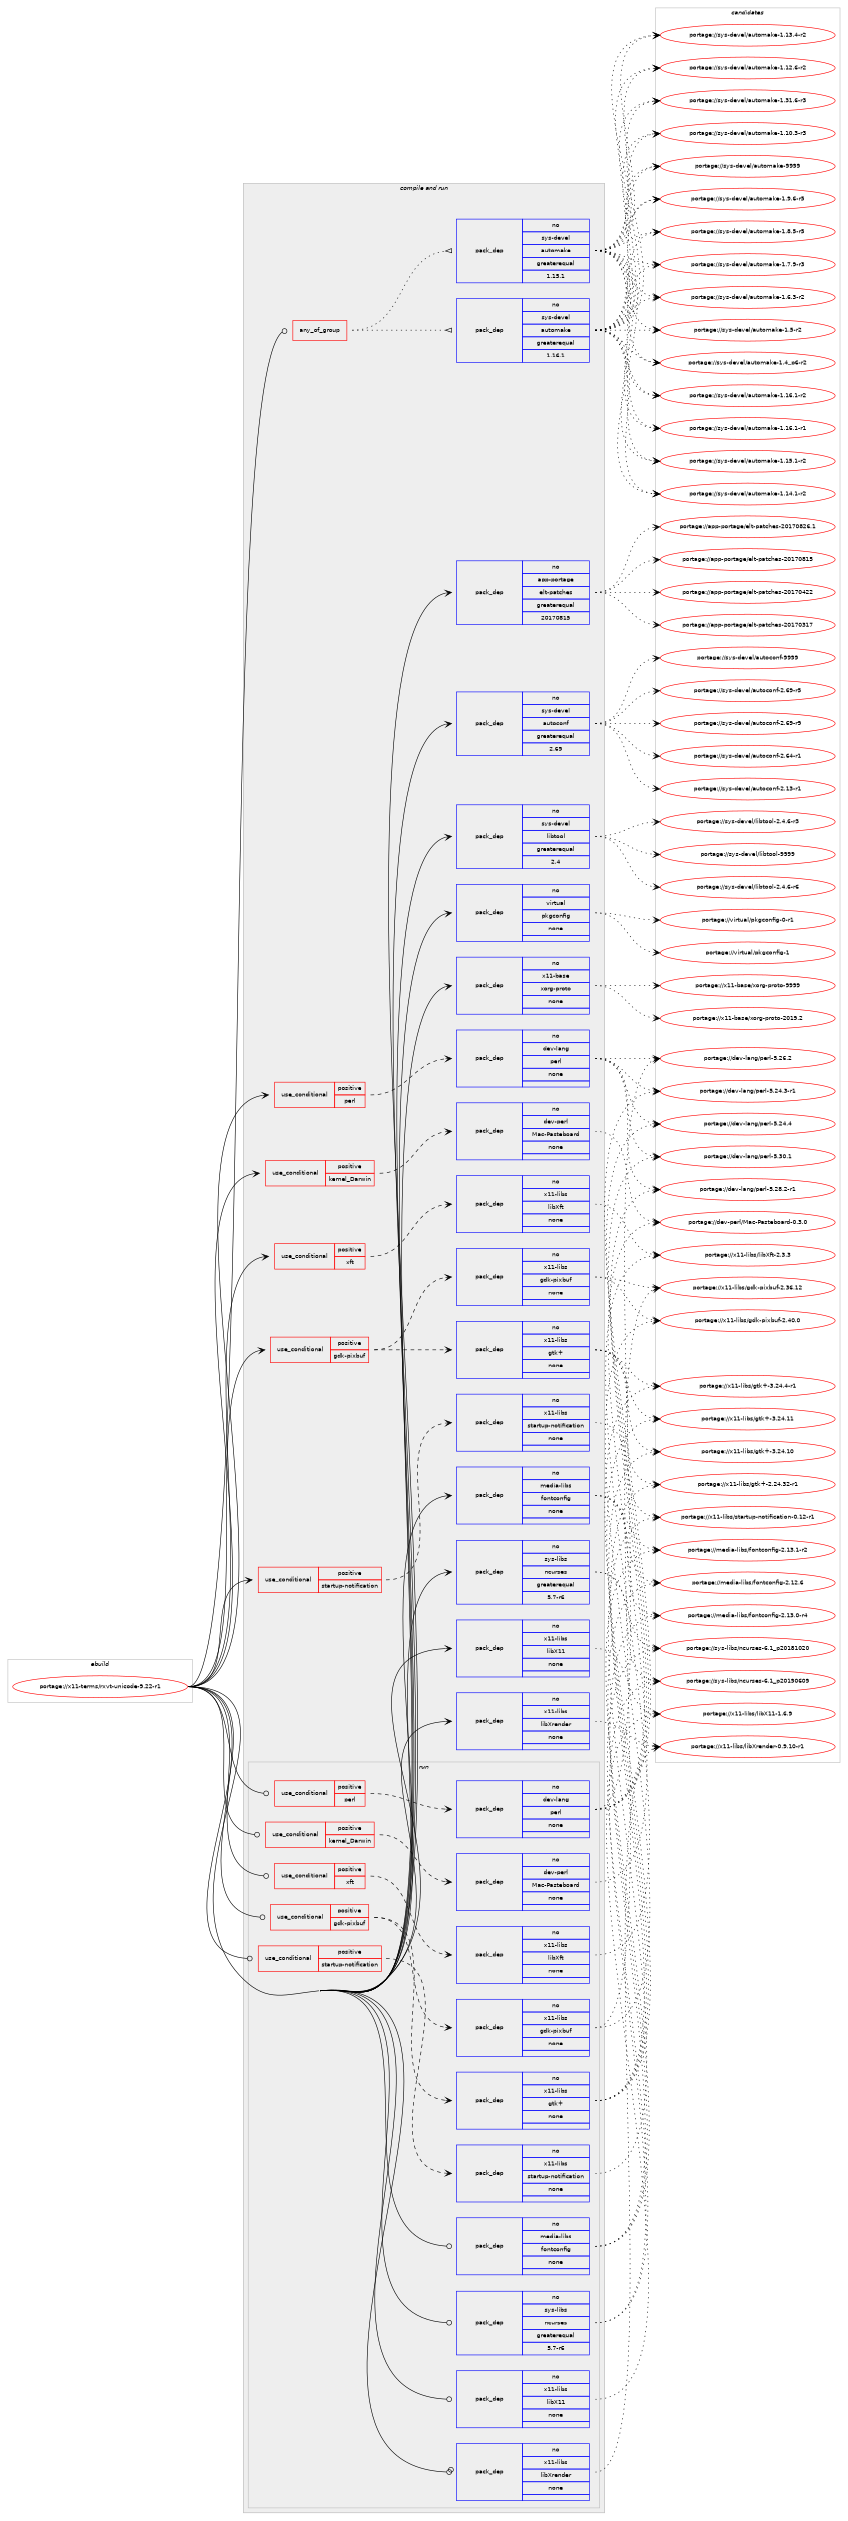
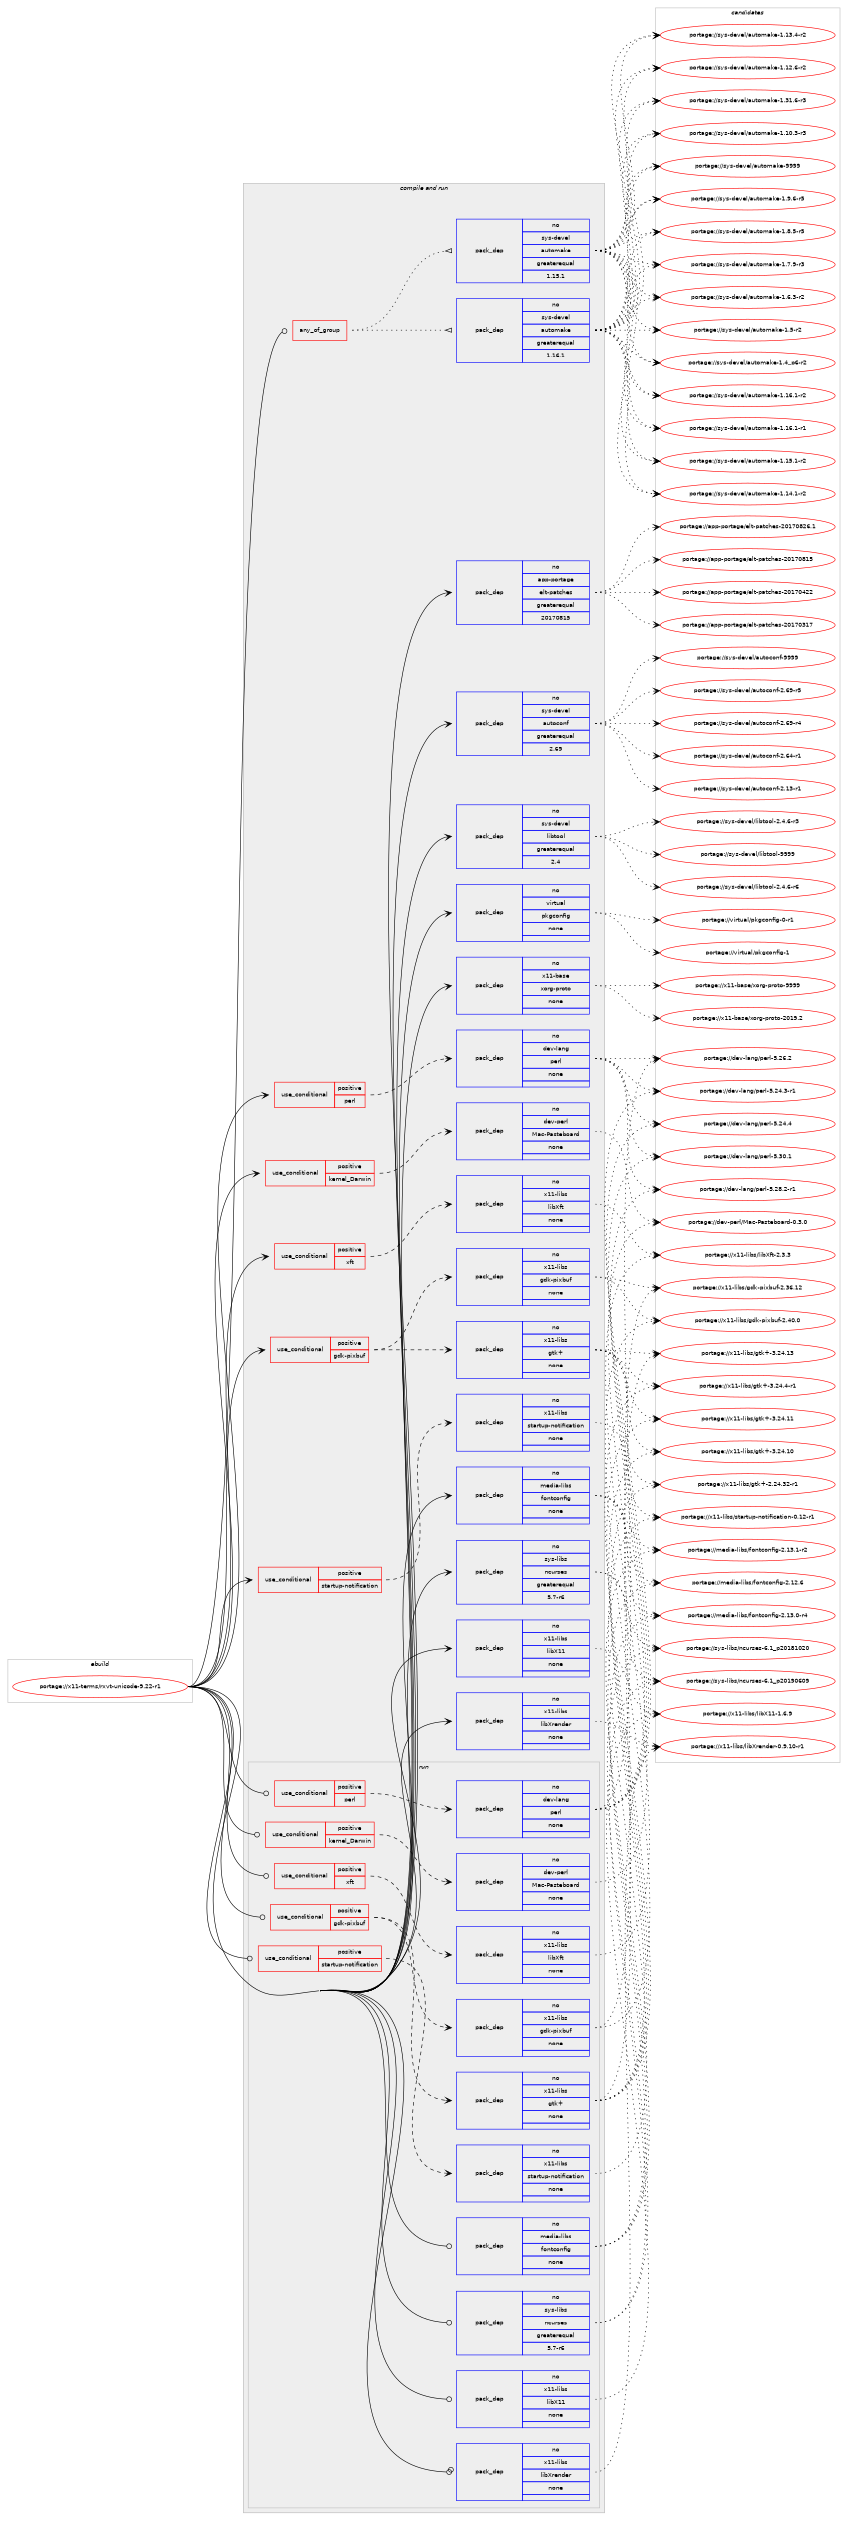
(748, 723) -> (748, 723)
none -> (748, 1353)
